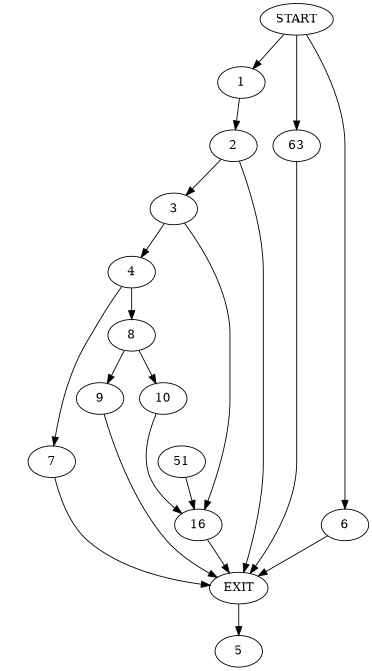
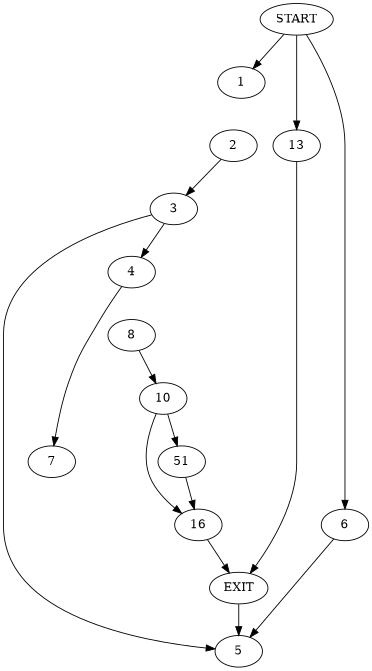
(238, 110) -> none
(297, 146) -> (297, 146)
(132, 299) -> none
(230, 358) -> (4, 457)
(263, 362) -> none
(100, 399) -> none
none -> (171, 426)
(297, 554) -> (295, 585)
(108, 555) -> none
